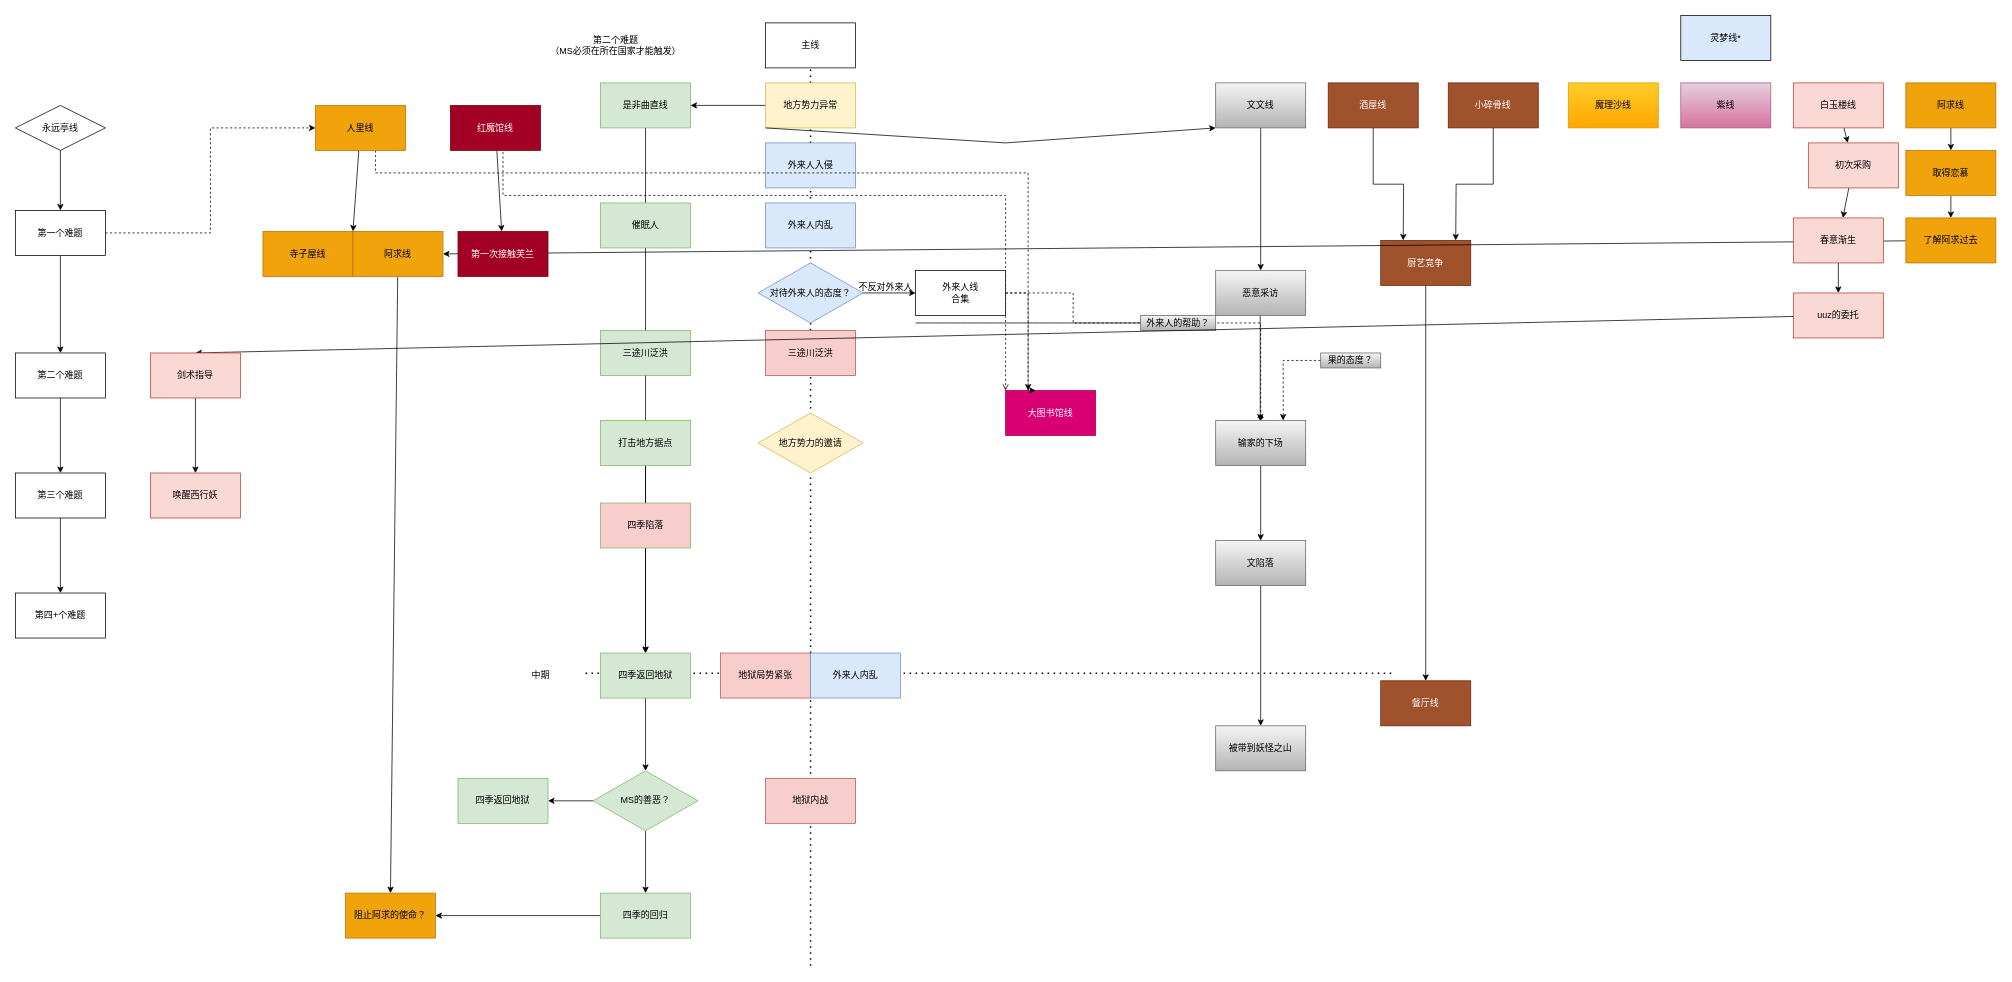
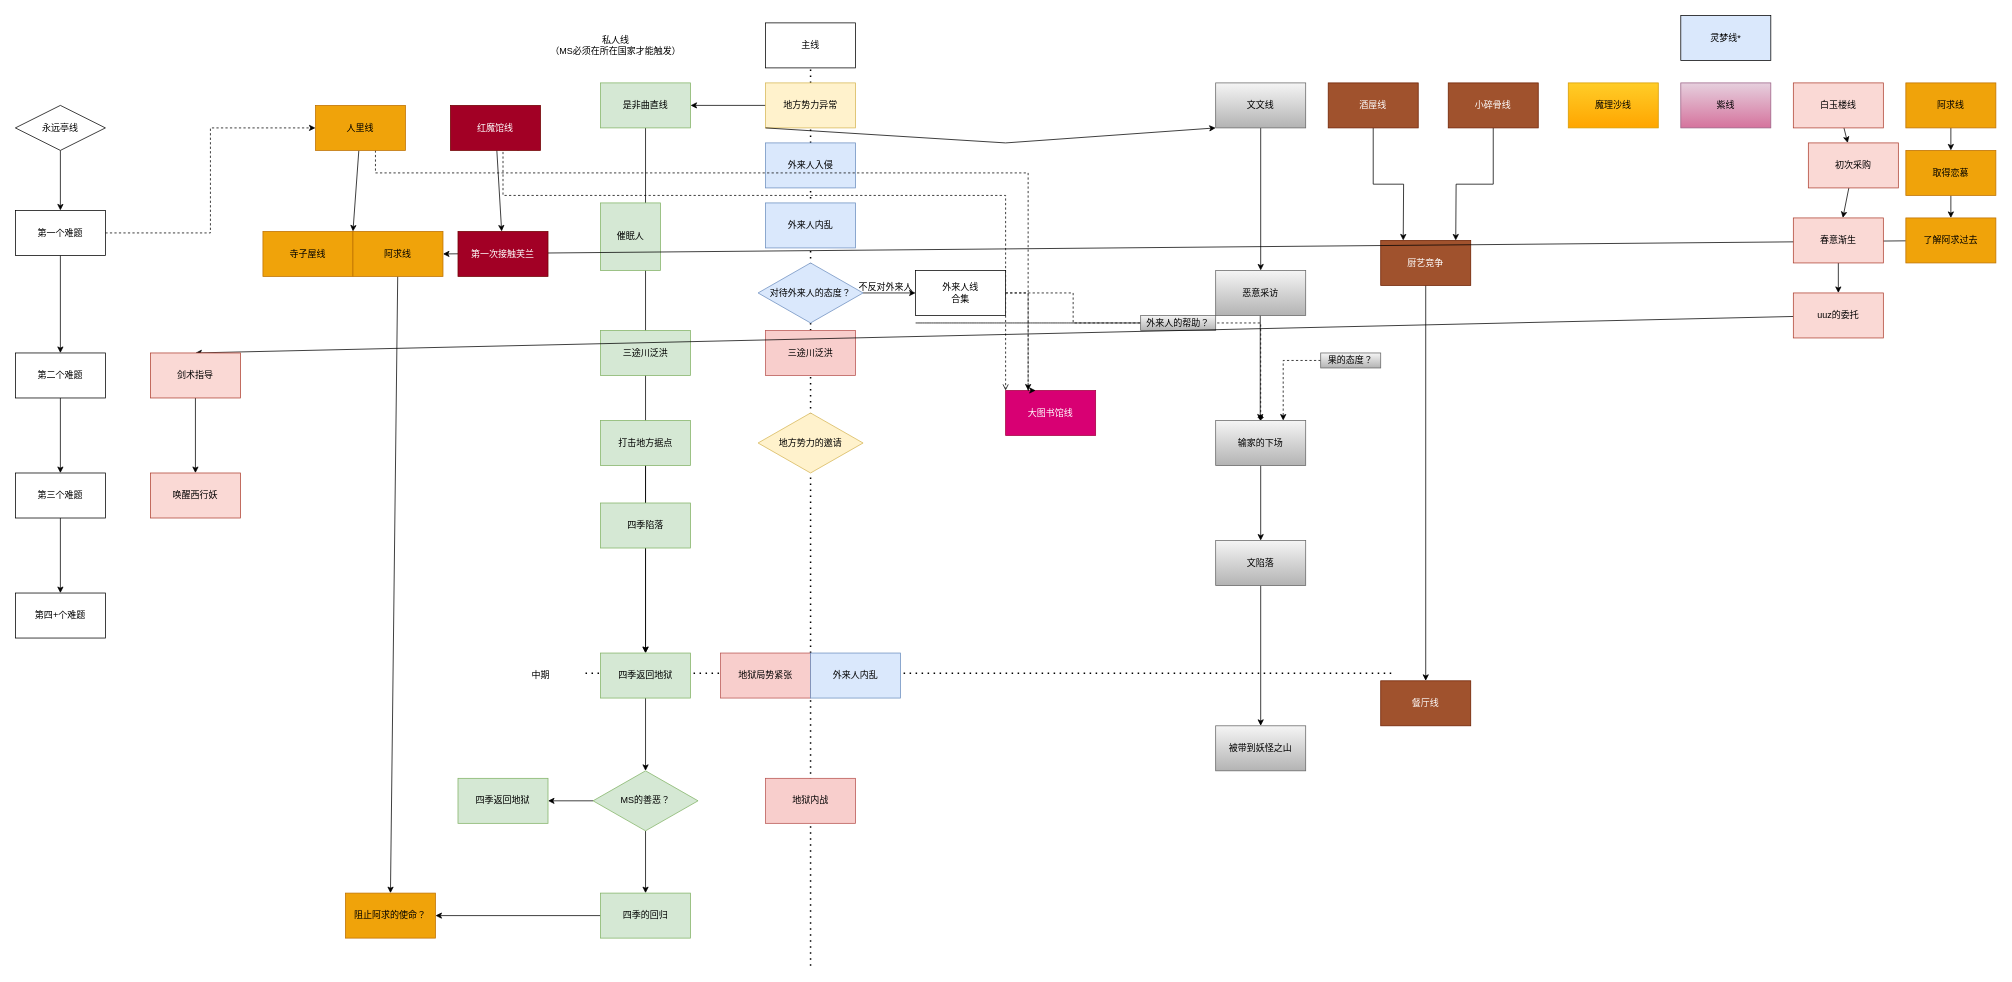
(616, 45) -> (616, 45)
(645, 225) -> (630, 237)
(645, 525) -> (645, 525)
